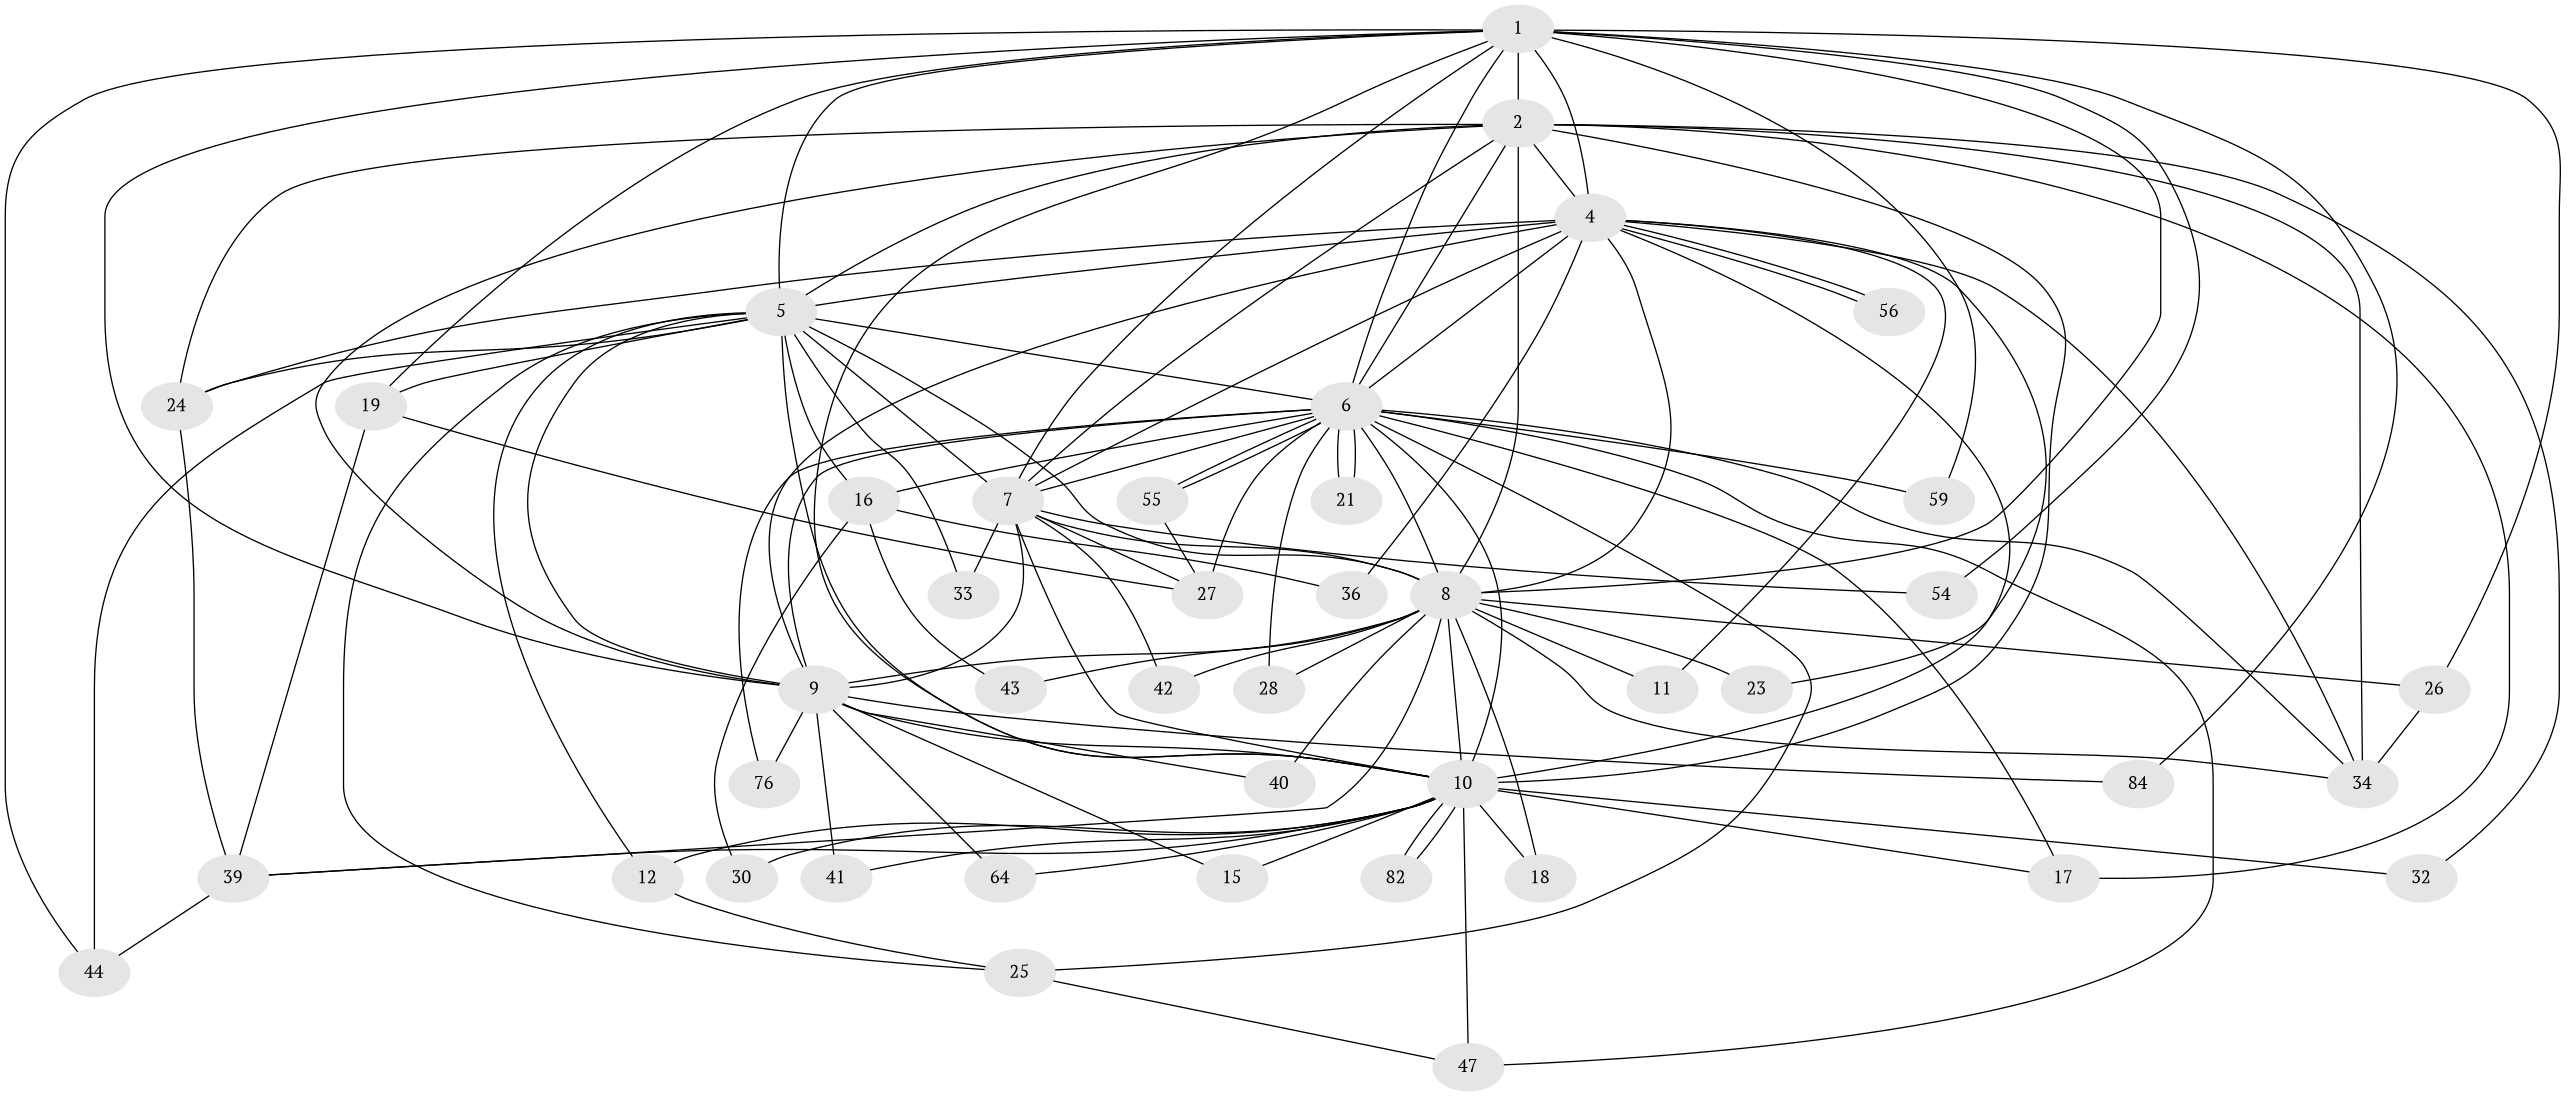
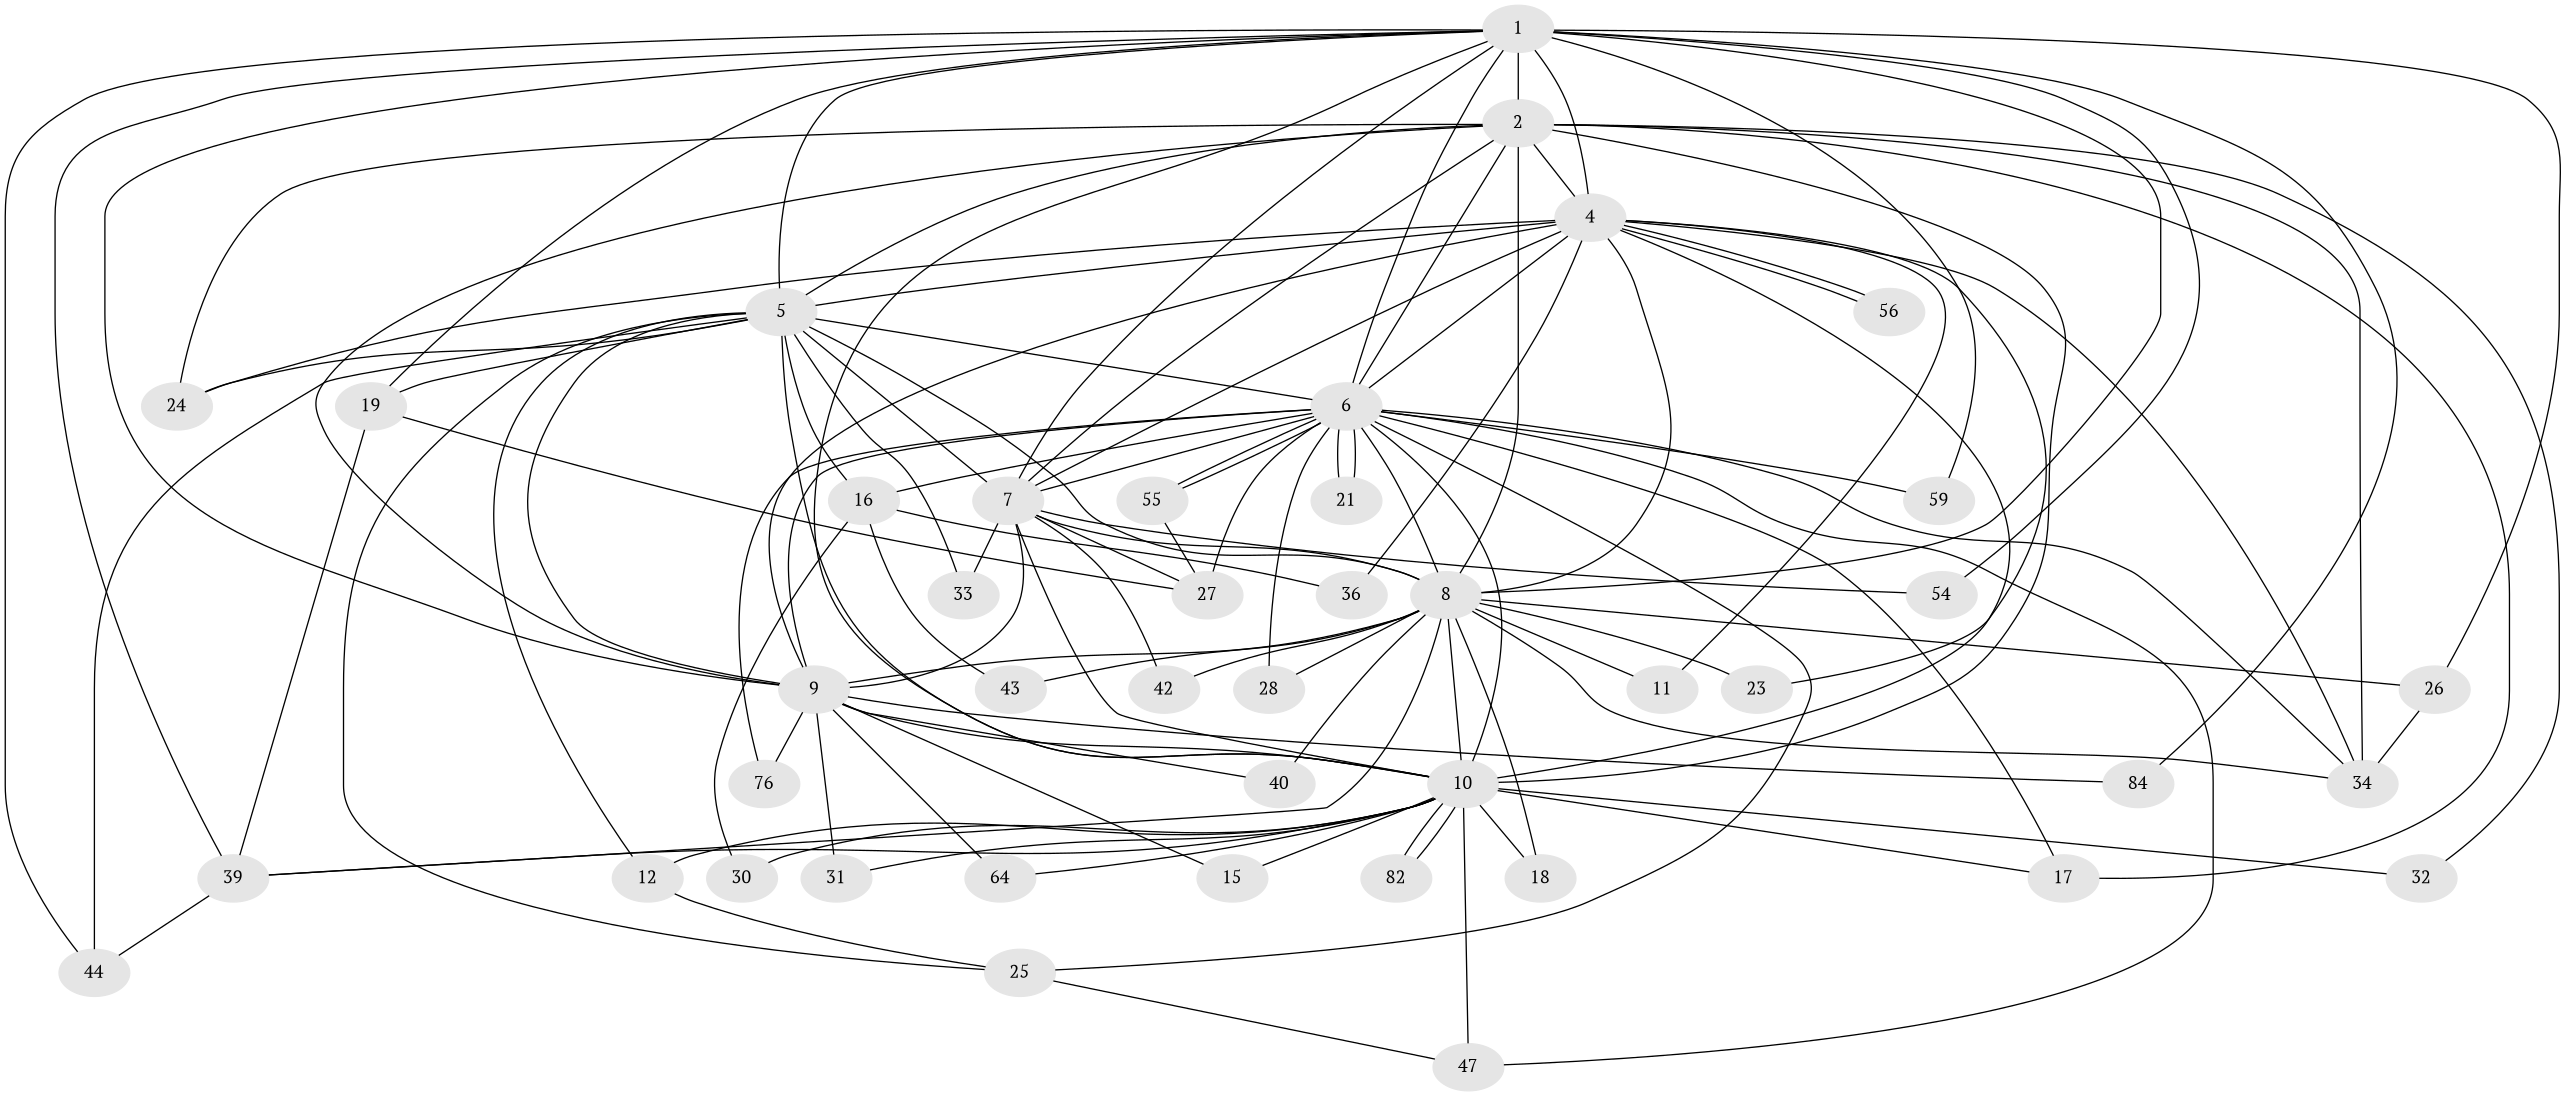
(194, 644) -> (405, 75)
(836, 878) -> (836, 878)
